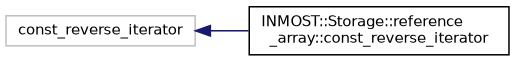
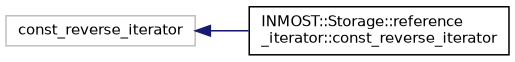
(379, 31) -> (379, 31)
